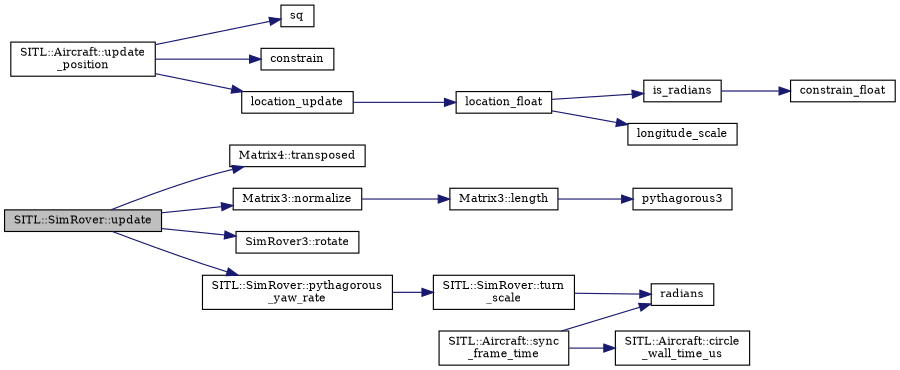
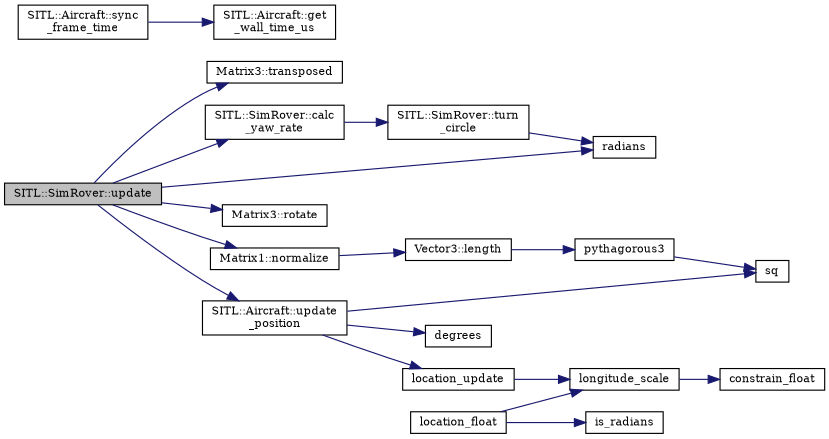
(297, 59) -> (458, 336)
(750, 91) -> (694, 379)
(399, 102) -> (536, 379)
(297, 156) -> (275, 72)
(297, 199) -> (275, 259)
(504, 199) -> (458, 250)
(297, 242) -> (275, 216)
none -> (161, 253)
none -> (709, 262)
(297, 292) -> (275, 122)
(504, 292) -> (458, 122)
(601, 319) -> (372, 169)
(683, 348) -> (275, 22)
